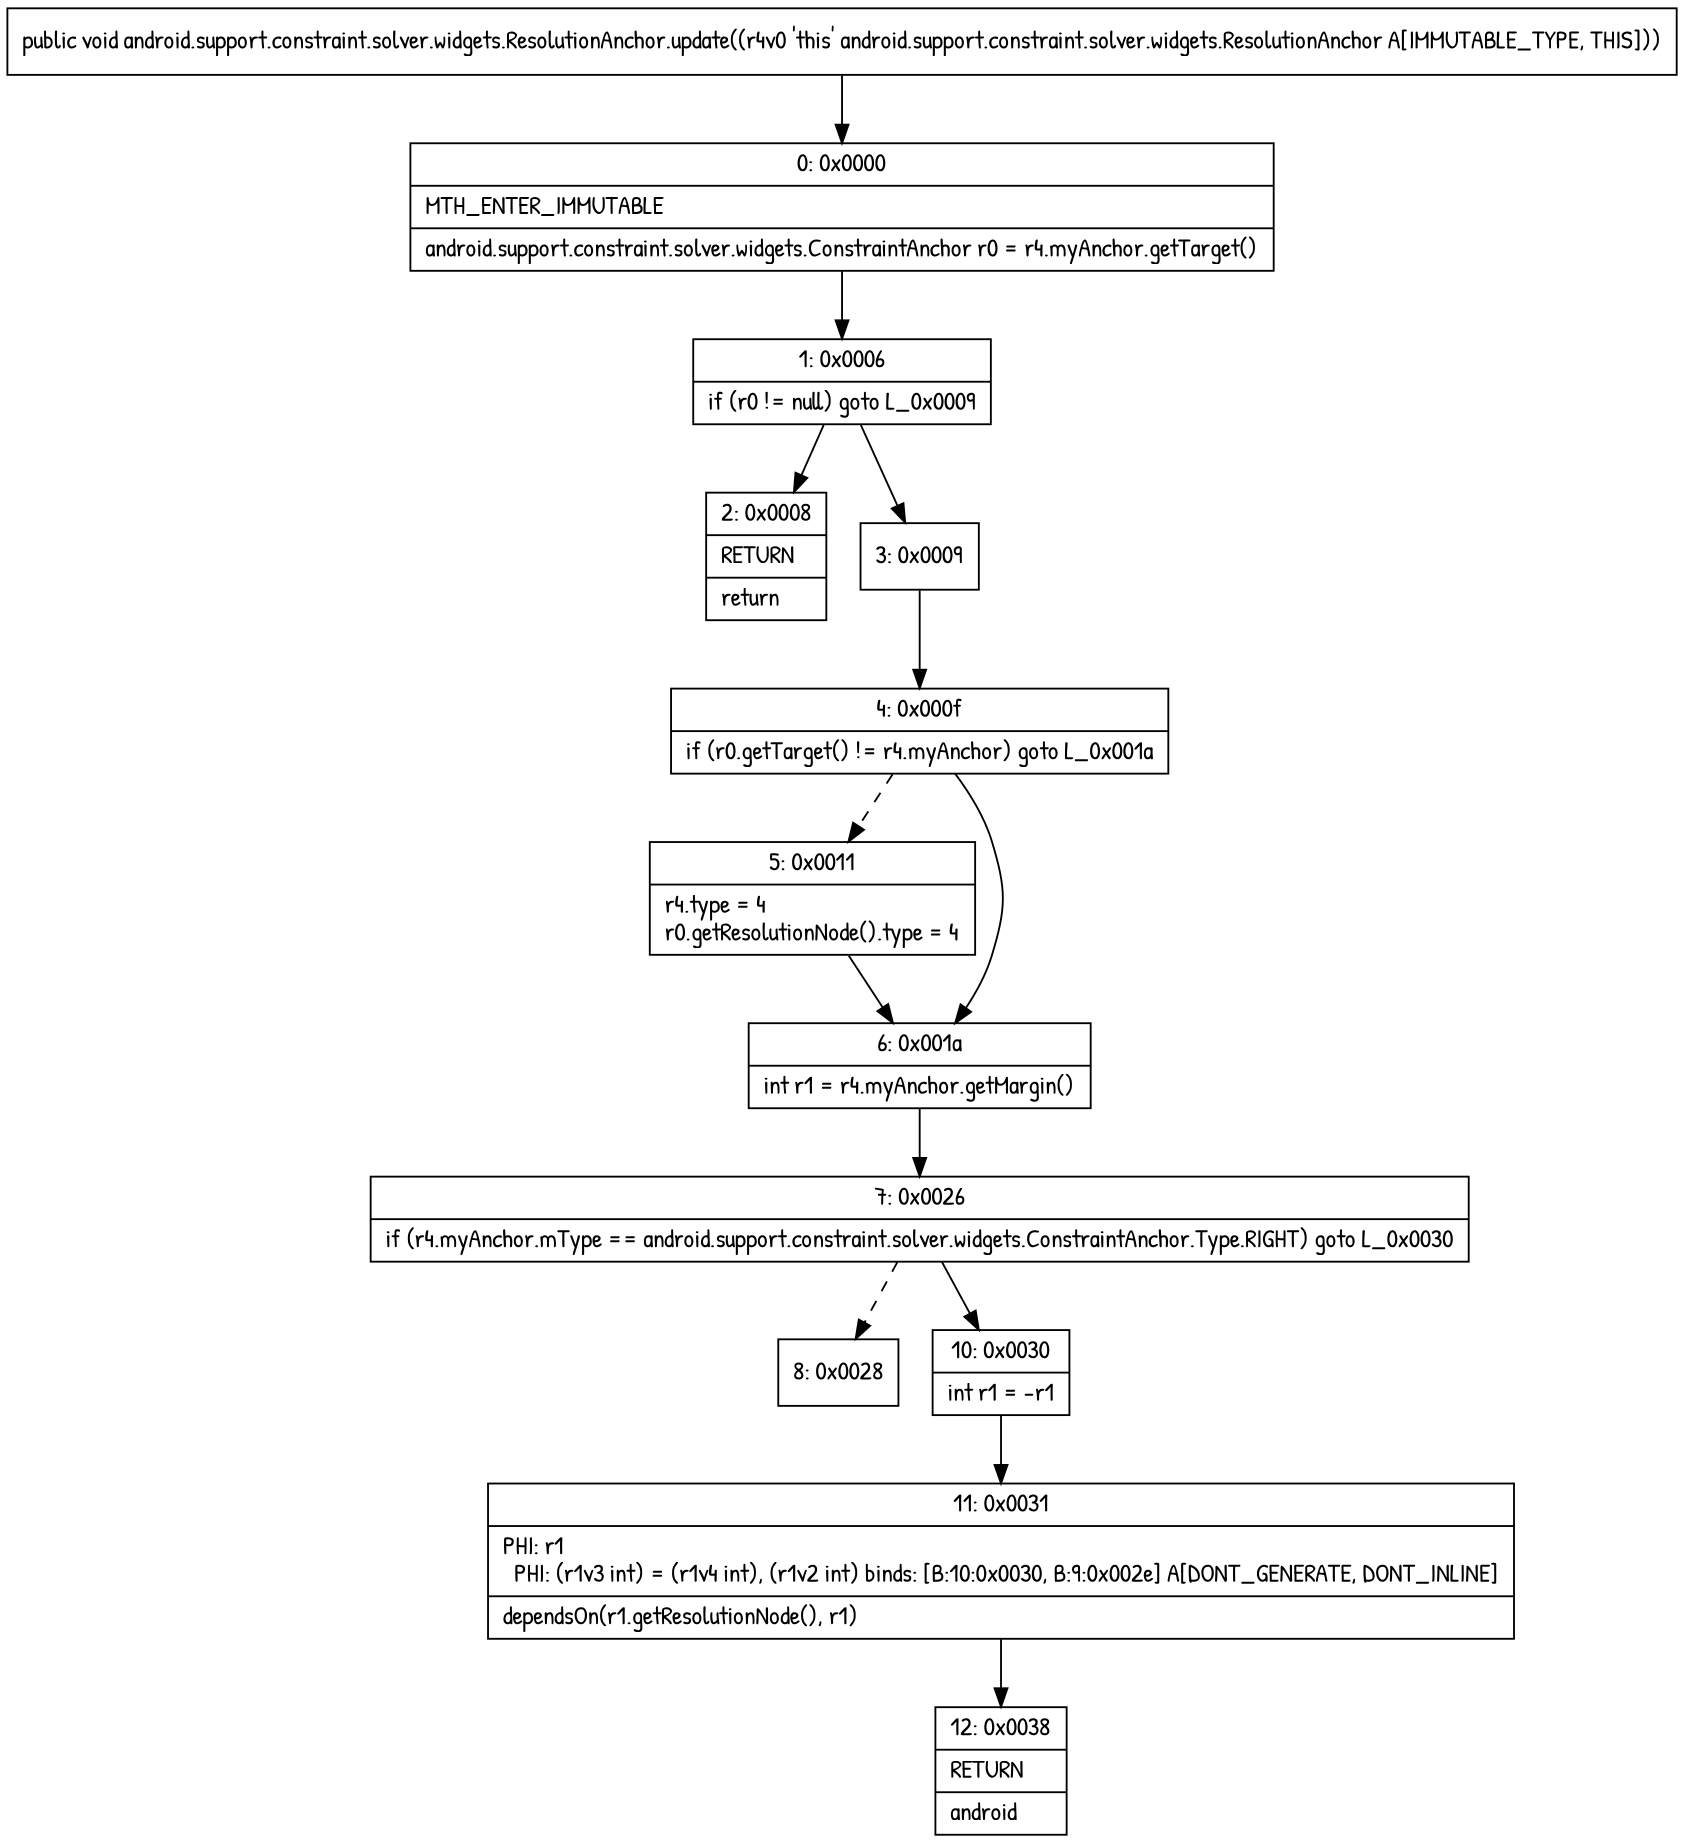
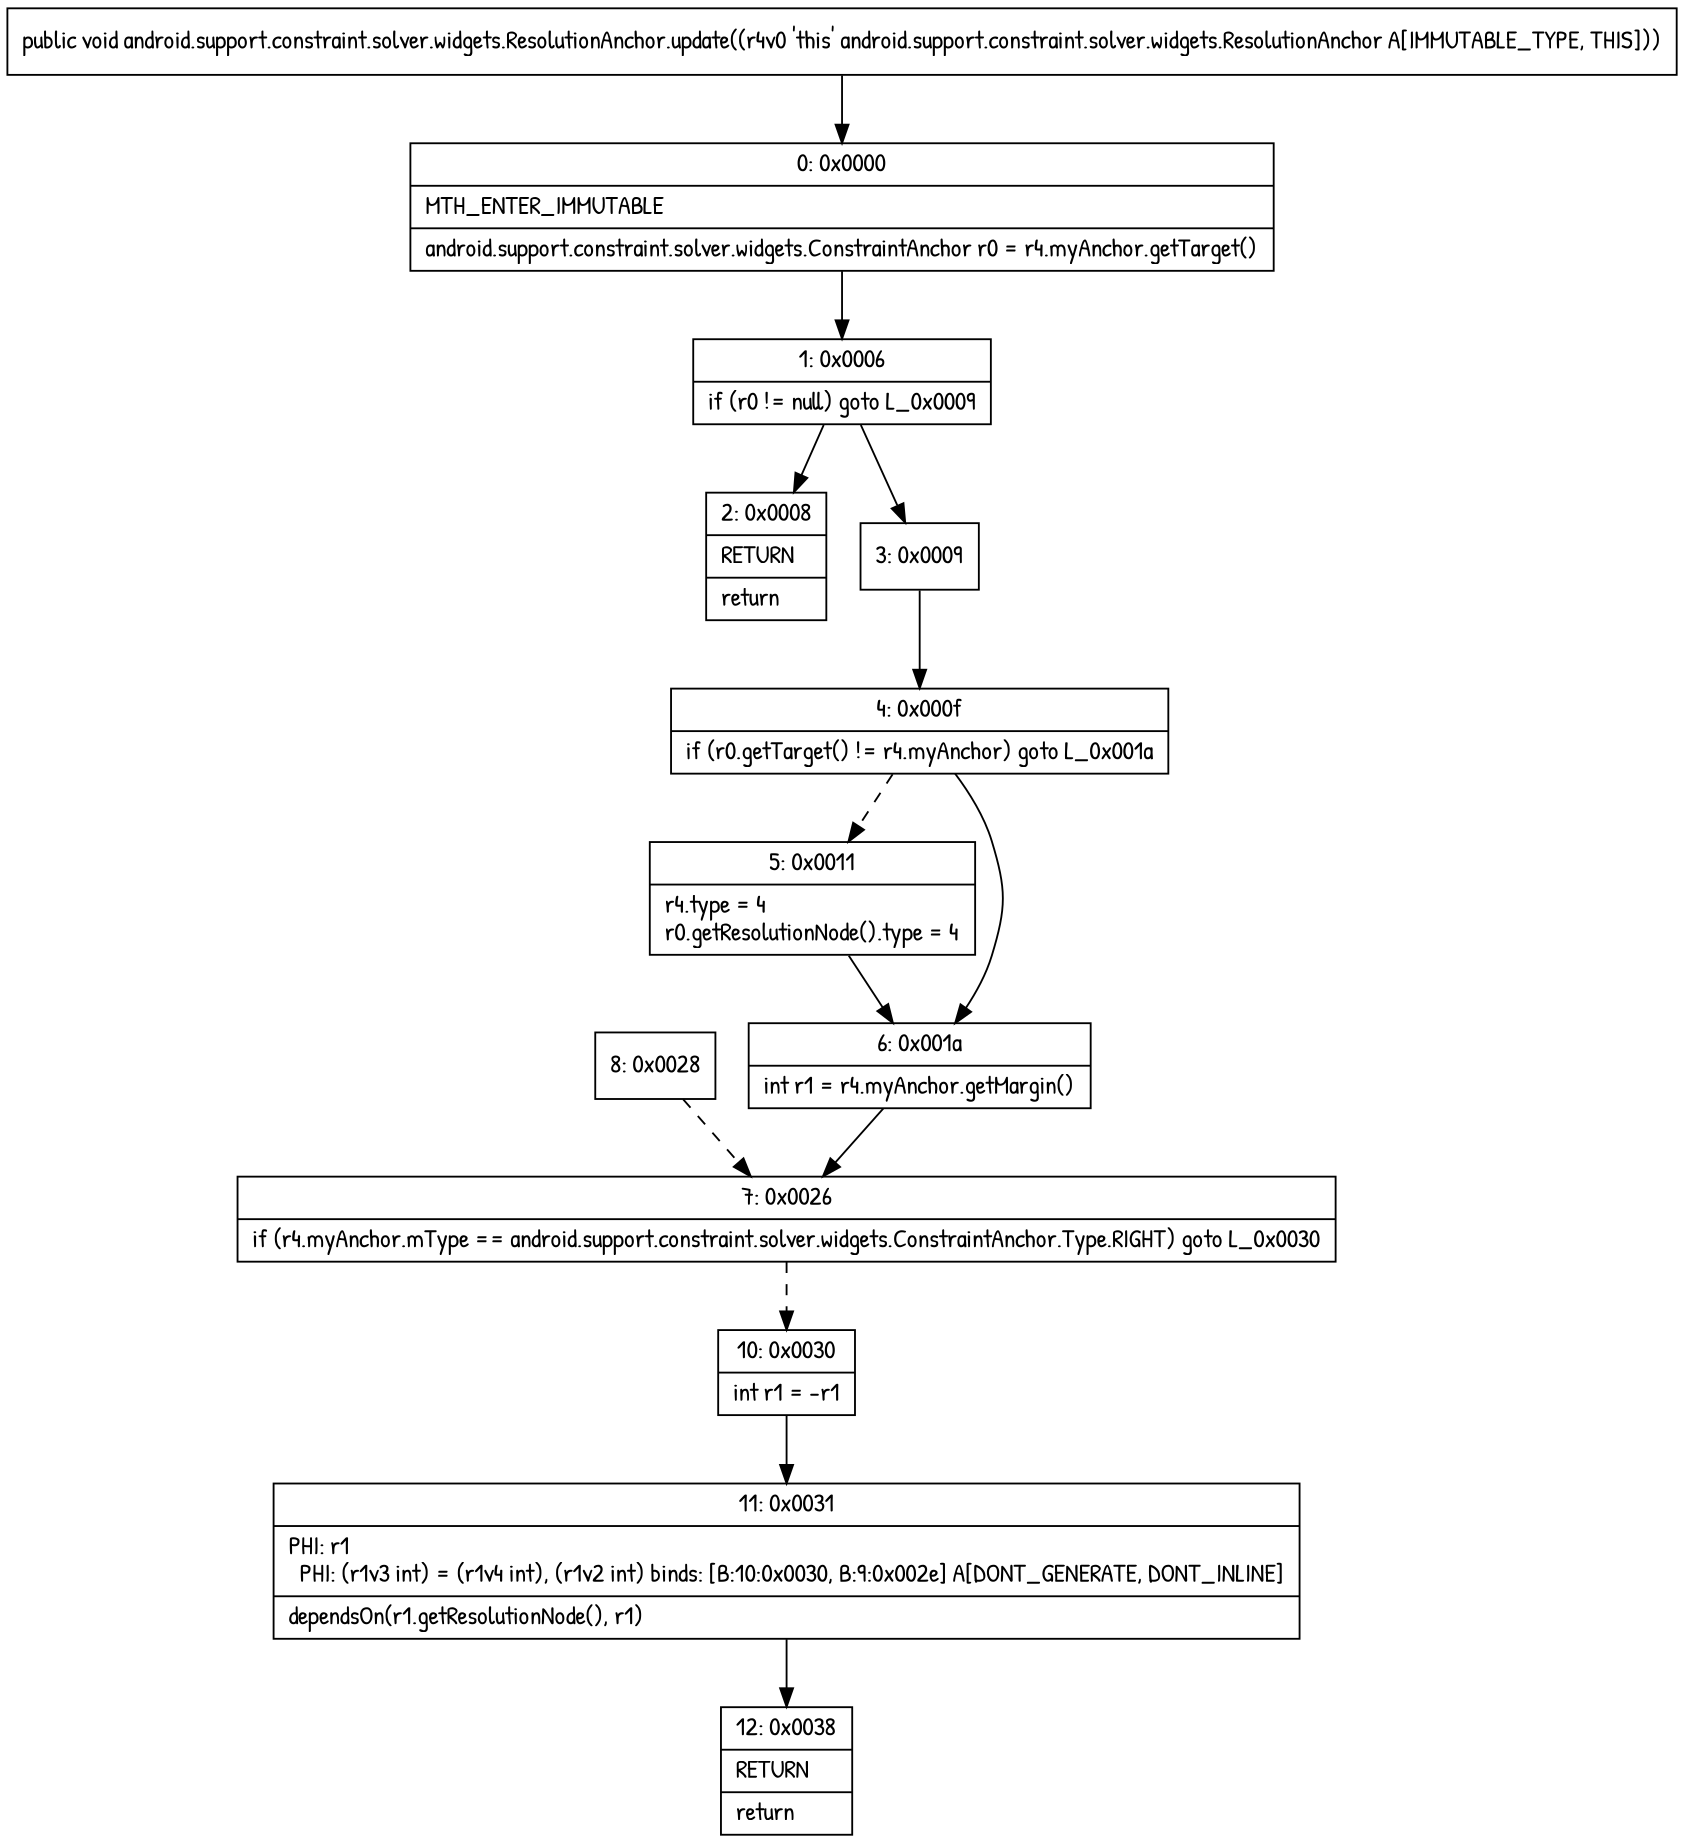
(956, 1288) -> (787, 1287)
(881, 1292) -> (711, 1131)
(984, 1813) -> (765, 1813)
